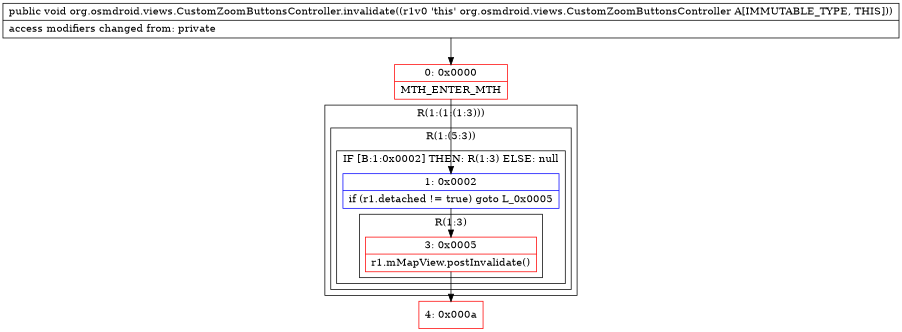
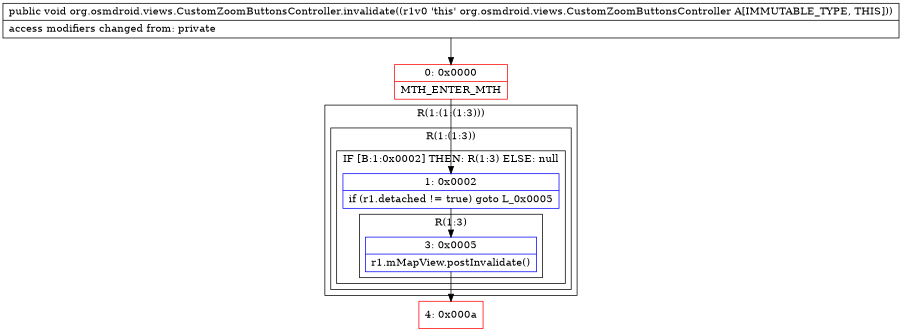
(451, 136) -> (451, 136)
(451, 254) -> (451, 254)
